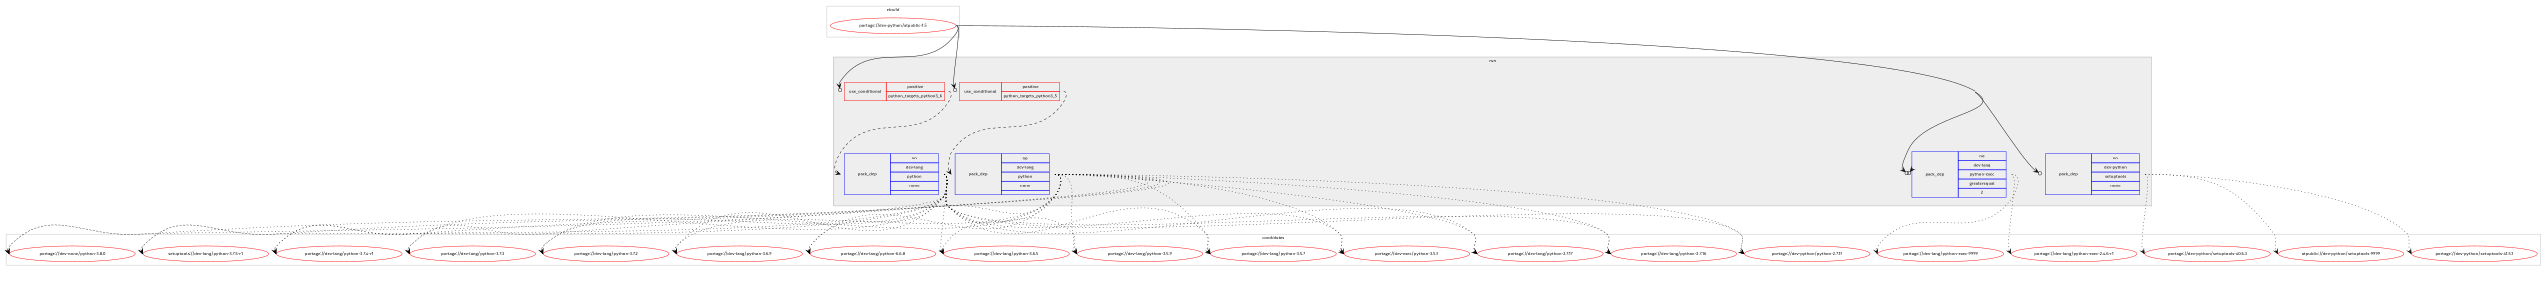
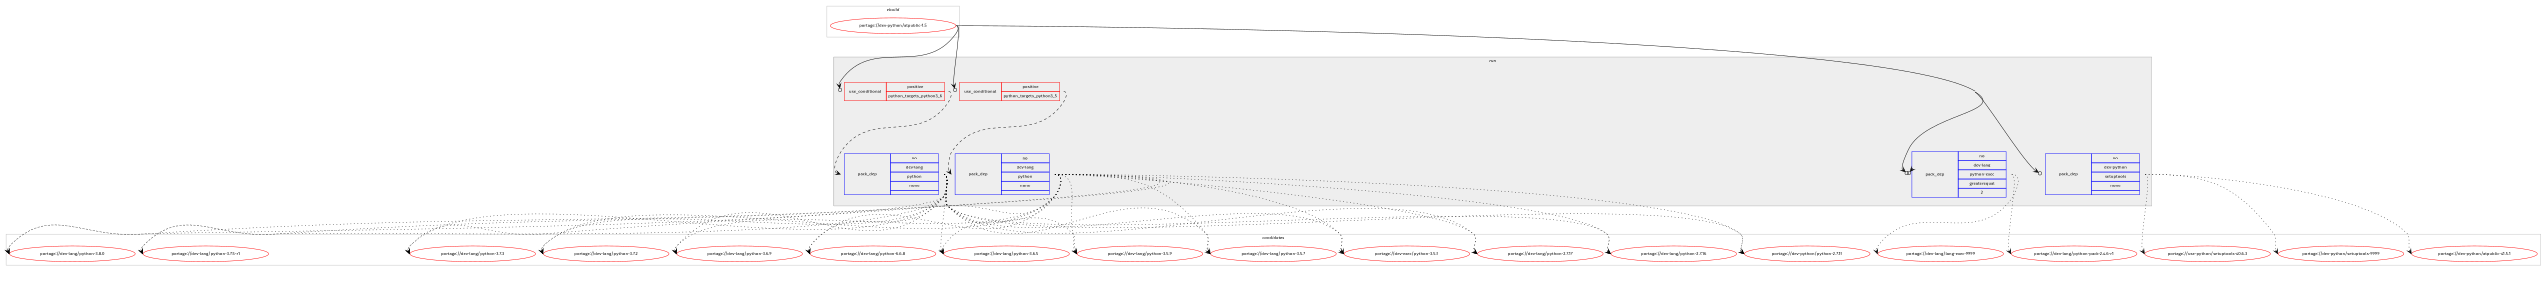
(72, 254) -> (72, 254)
(206, 254) -> (206, 254)
(339, 254) -> none
(1941, 254) -> (1941, 254)
(2074, 254) -> (2074, 254)
(2208, 254) -> (2208, 254)
(2341, 254) -> (2341, 254)
(2474, 254) -> (2474, 254)
